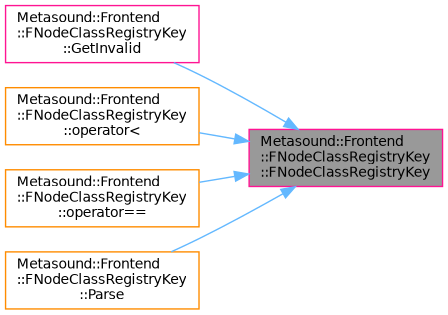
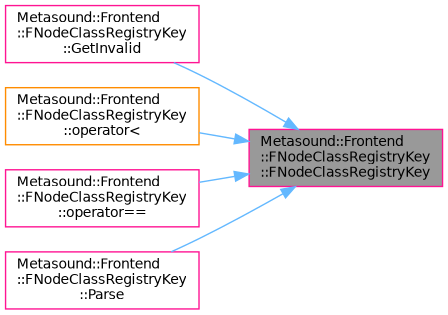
(102, 198) -> (102, 198)
(102, 280) -> (102, 280)
